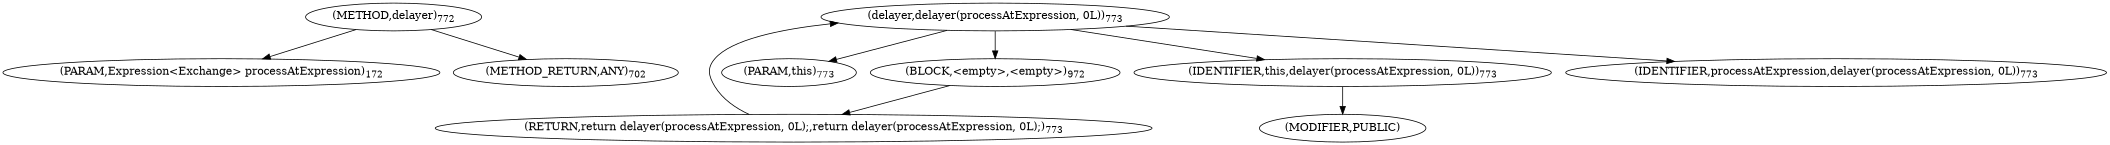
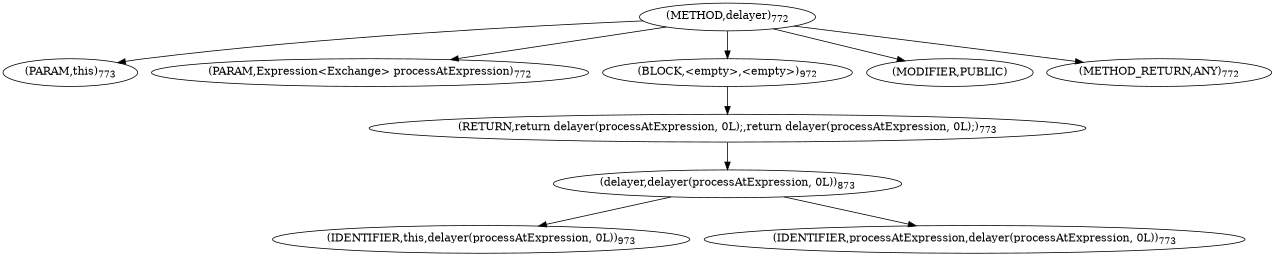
(1114, 16) -> (846, 183)
(995, 41) -> (728, 41)
(892, 45) -> (384, 36)
(374, 71) -> (523, 71)
(637, 71) -> (1231, 71)
(1488, 71) -> (627, 238)
(1343, 97) -> (835, 44)
